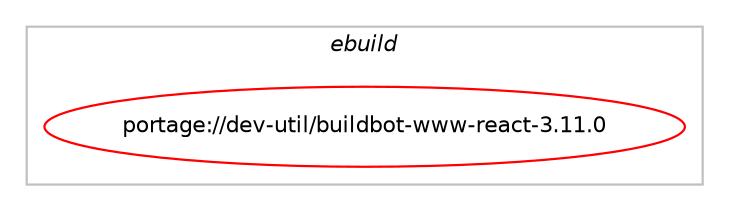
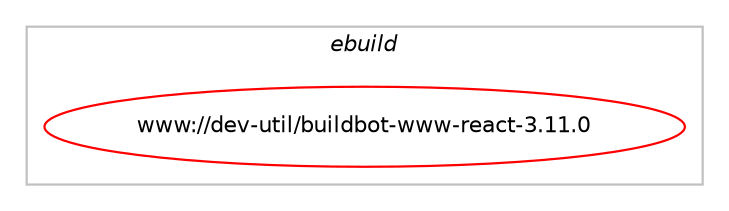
(365, 127) -> (365, 127)
